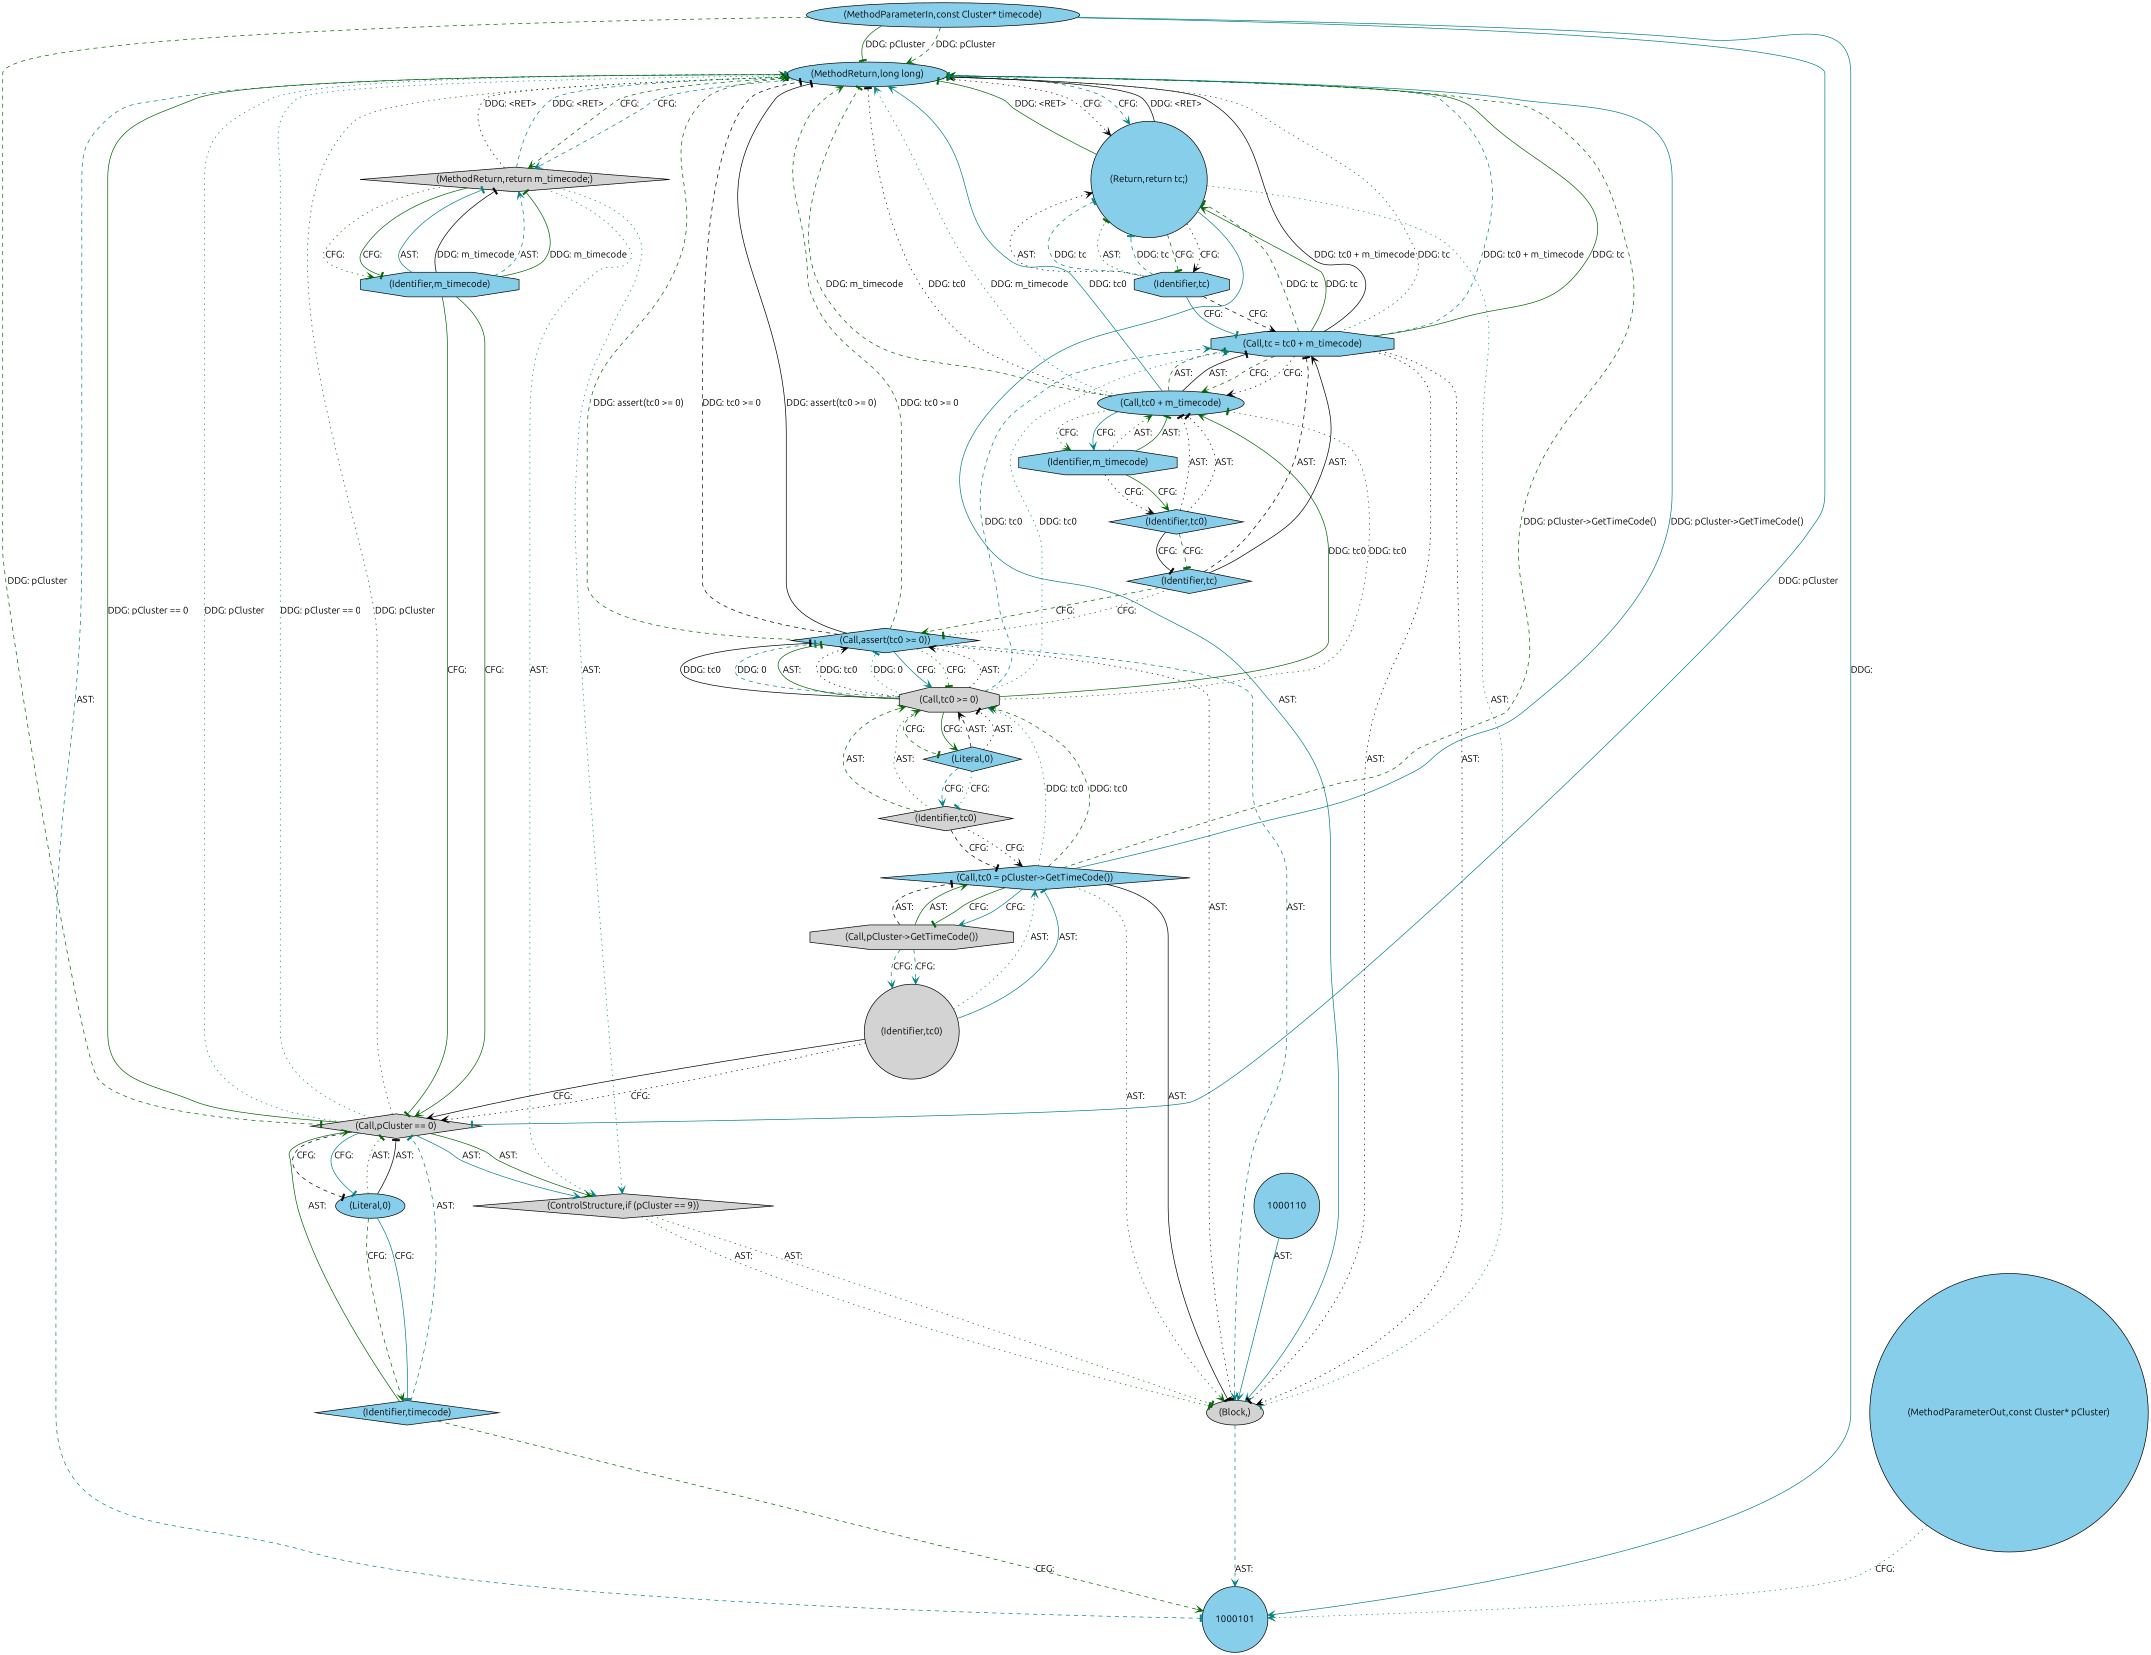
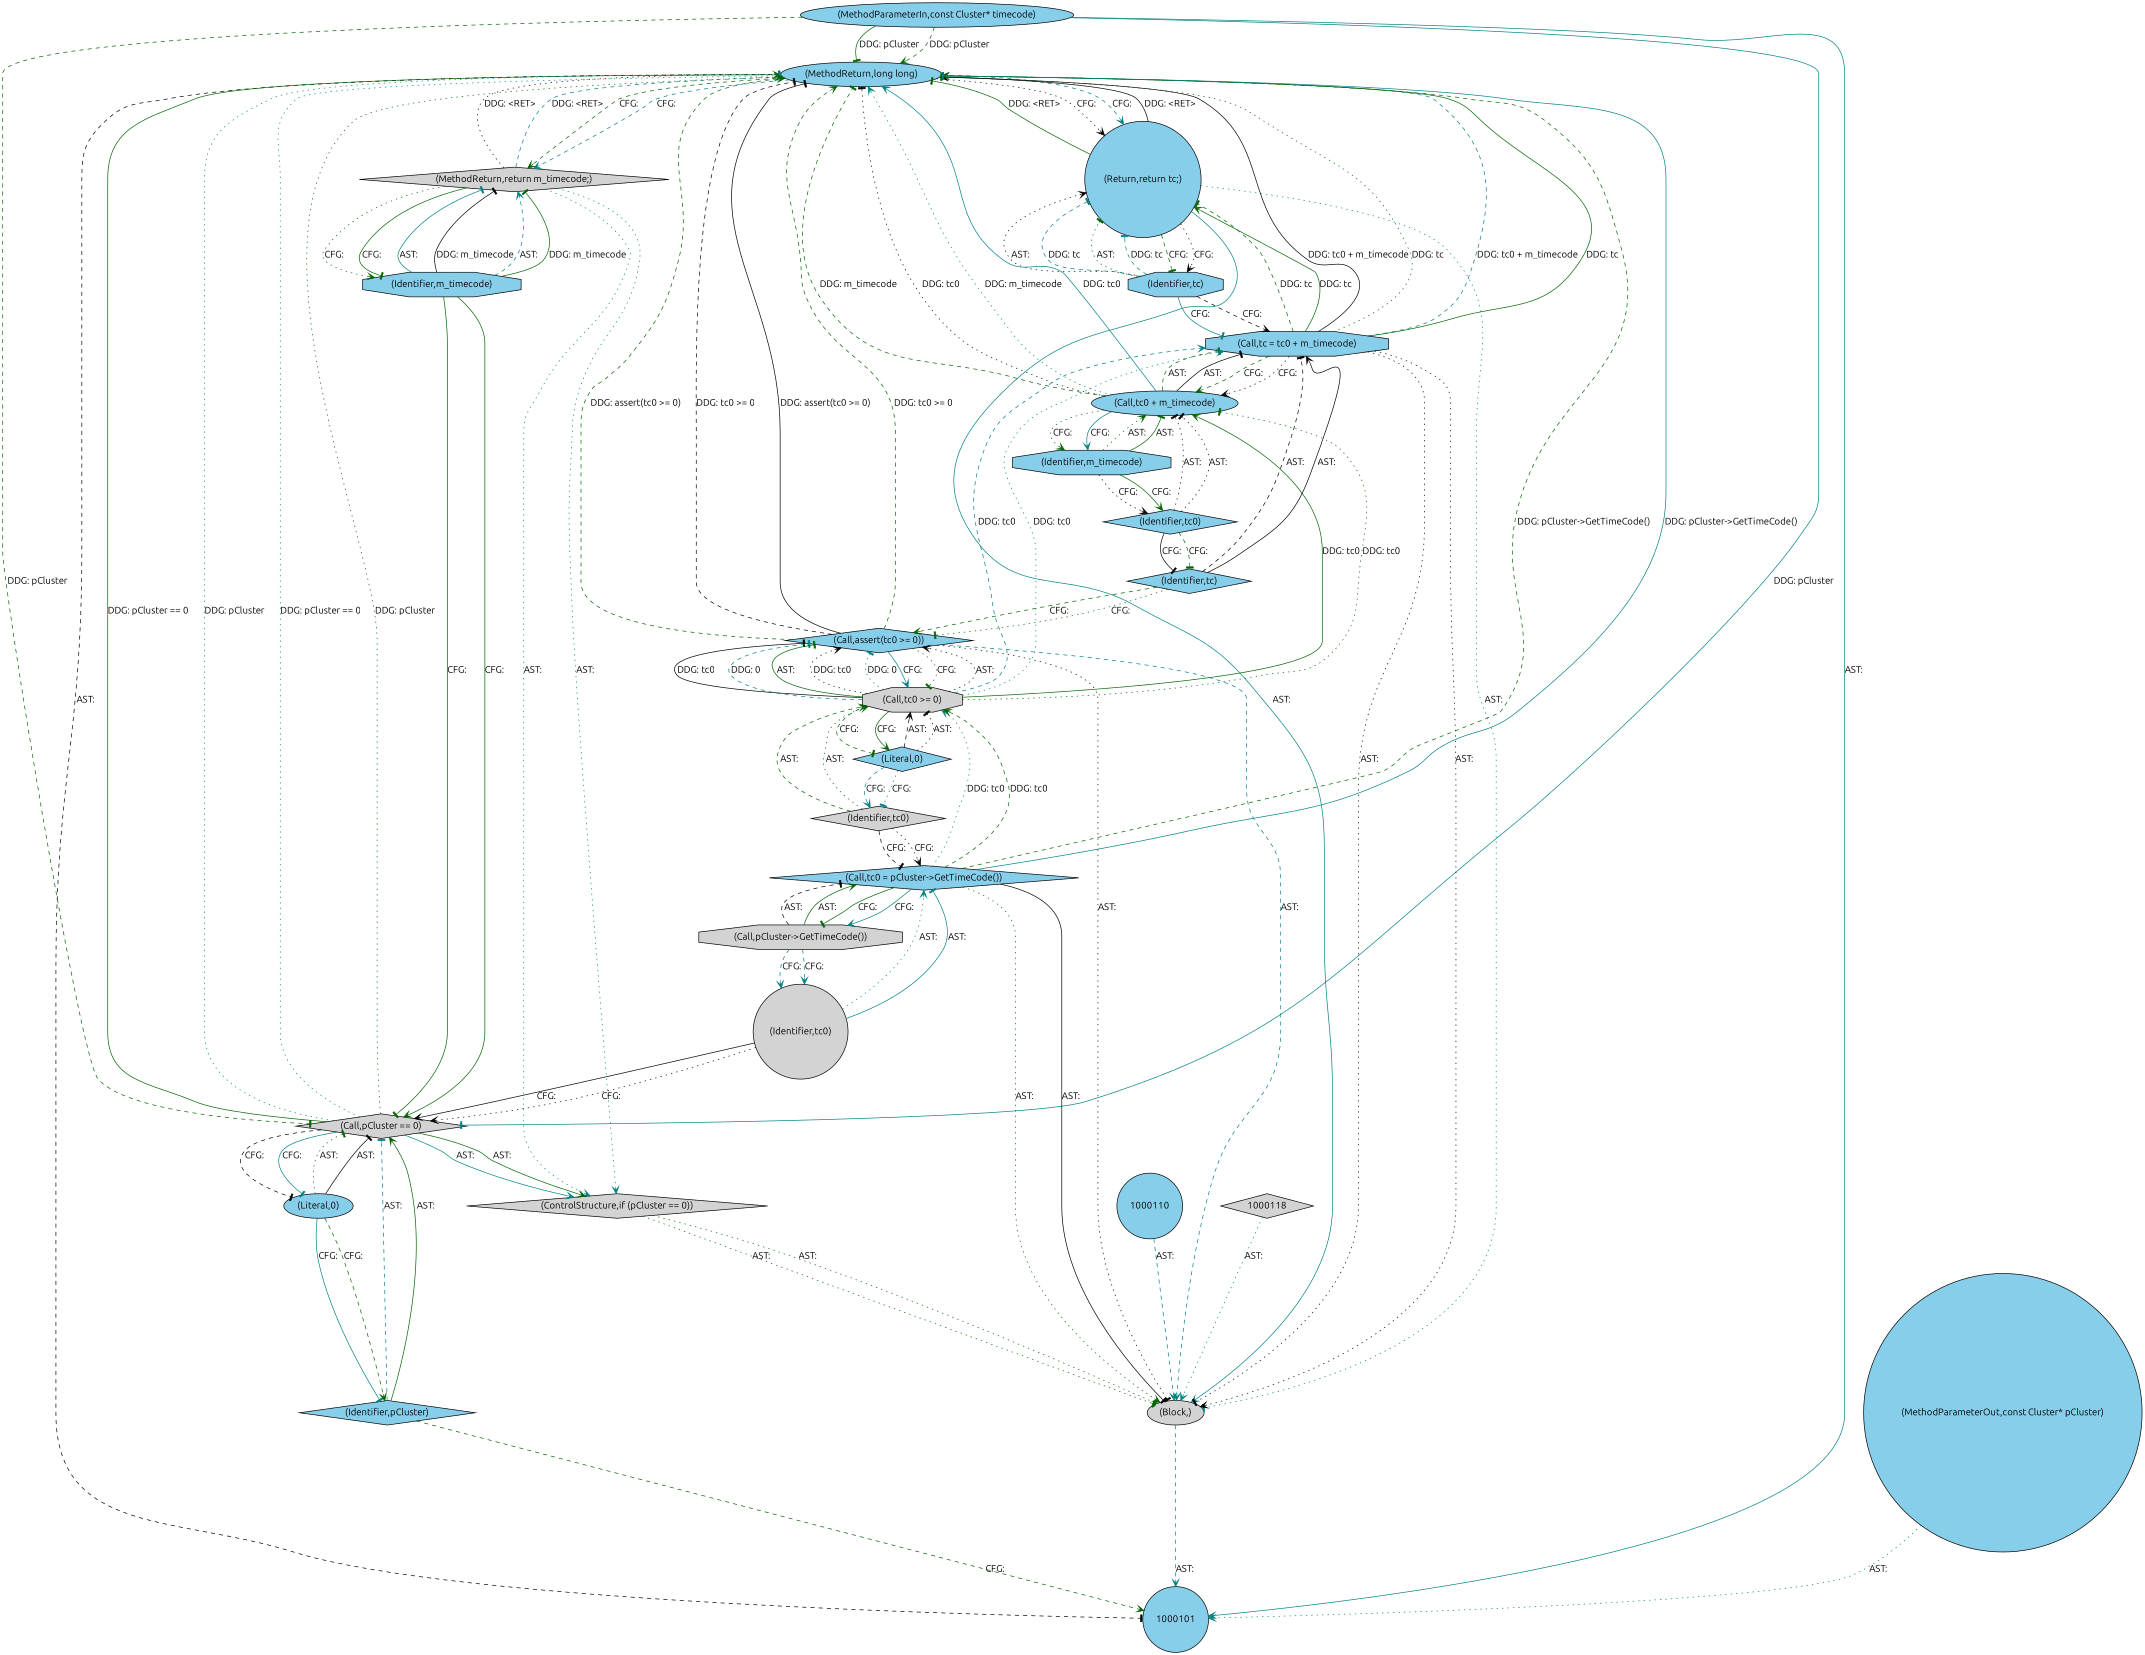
(1863, 670) -> (1855, 670)
(56, 1026) -> (56, 999)
(623, 1206) -> (617, 1206)
none -> (1267, 1206)
(1259, 1316) -> (1164, 1316)
(407, 1413) -> (387, 1413)
(1886, 1569) -> (1880, 1569)
